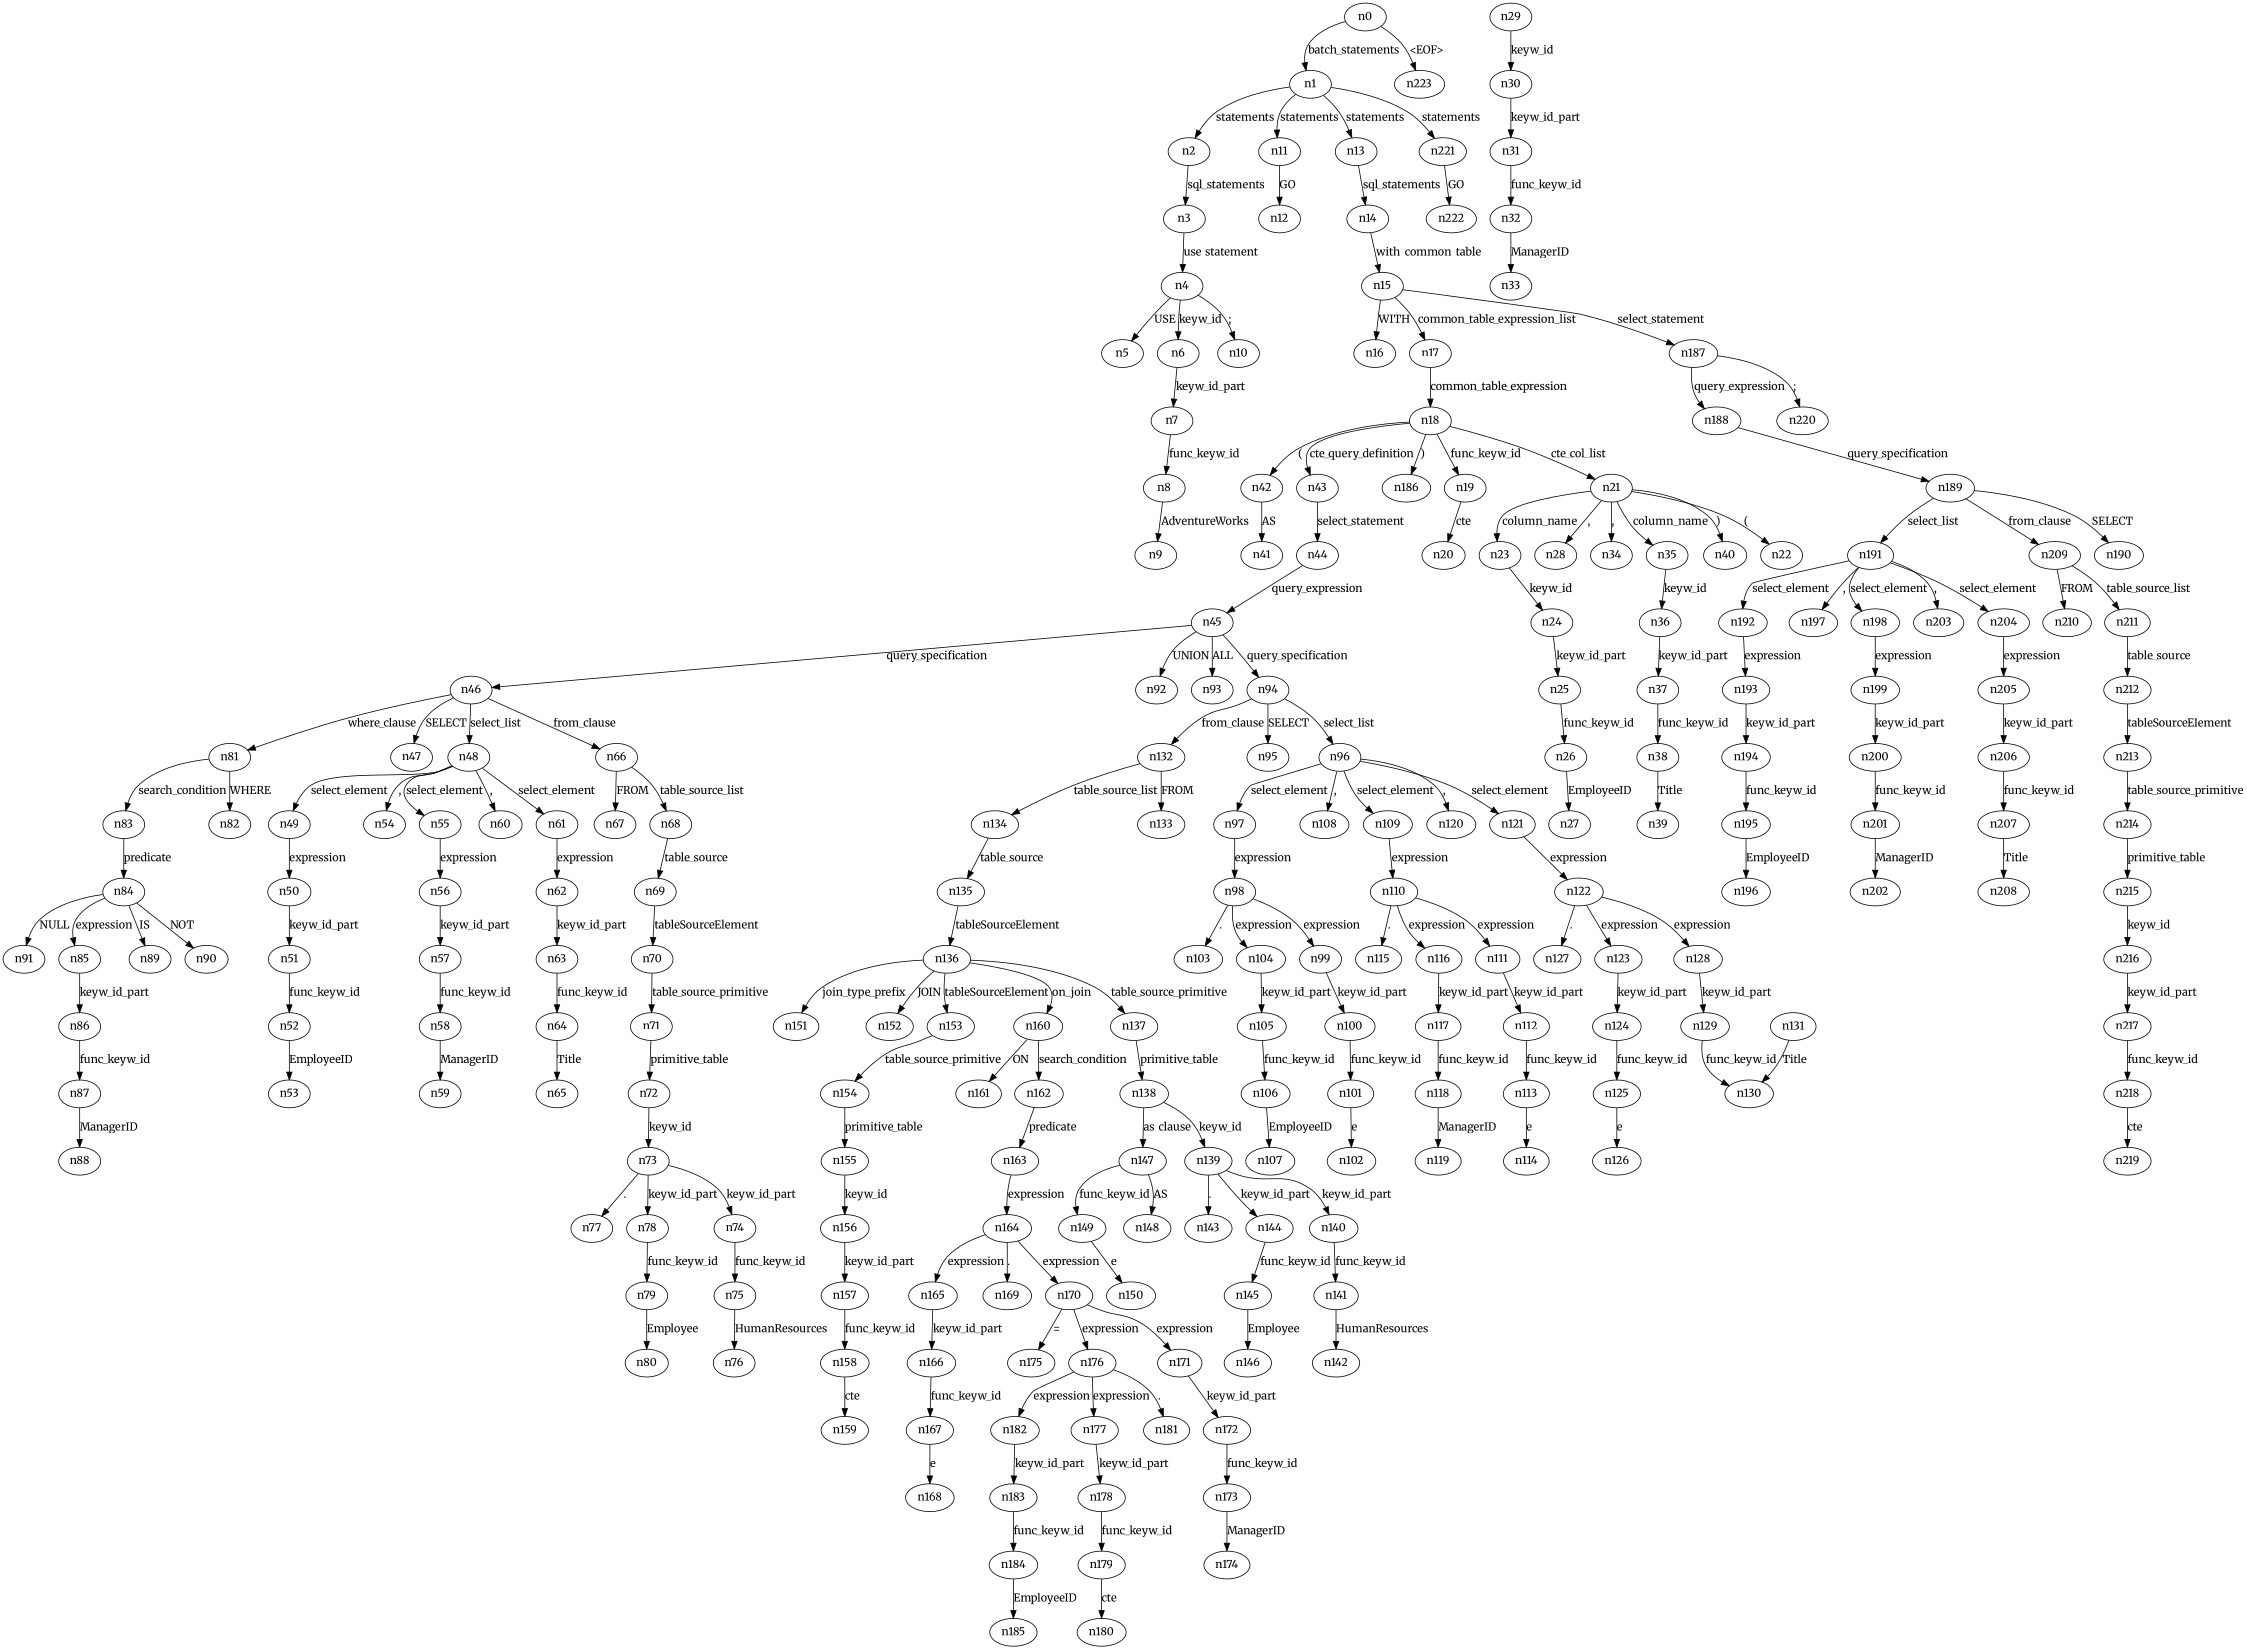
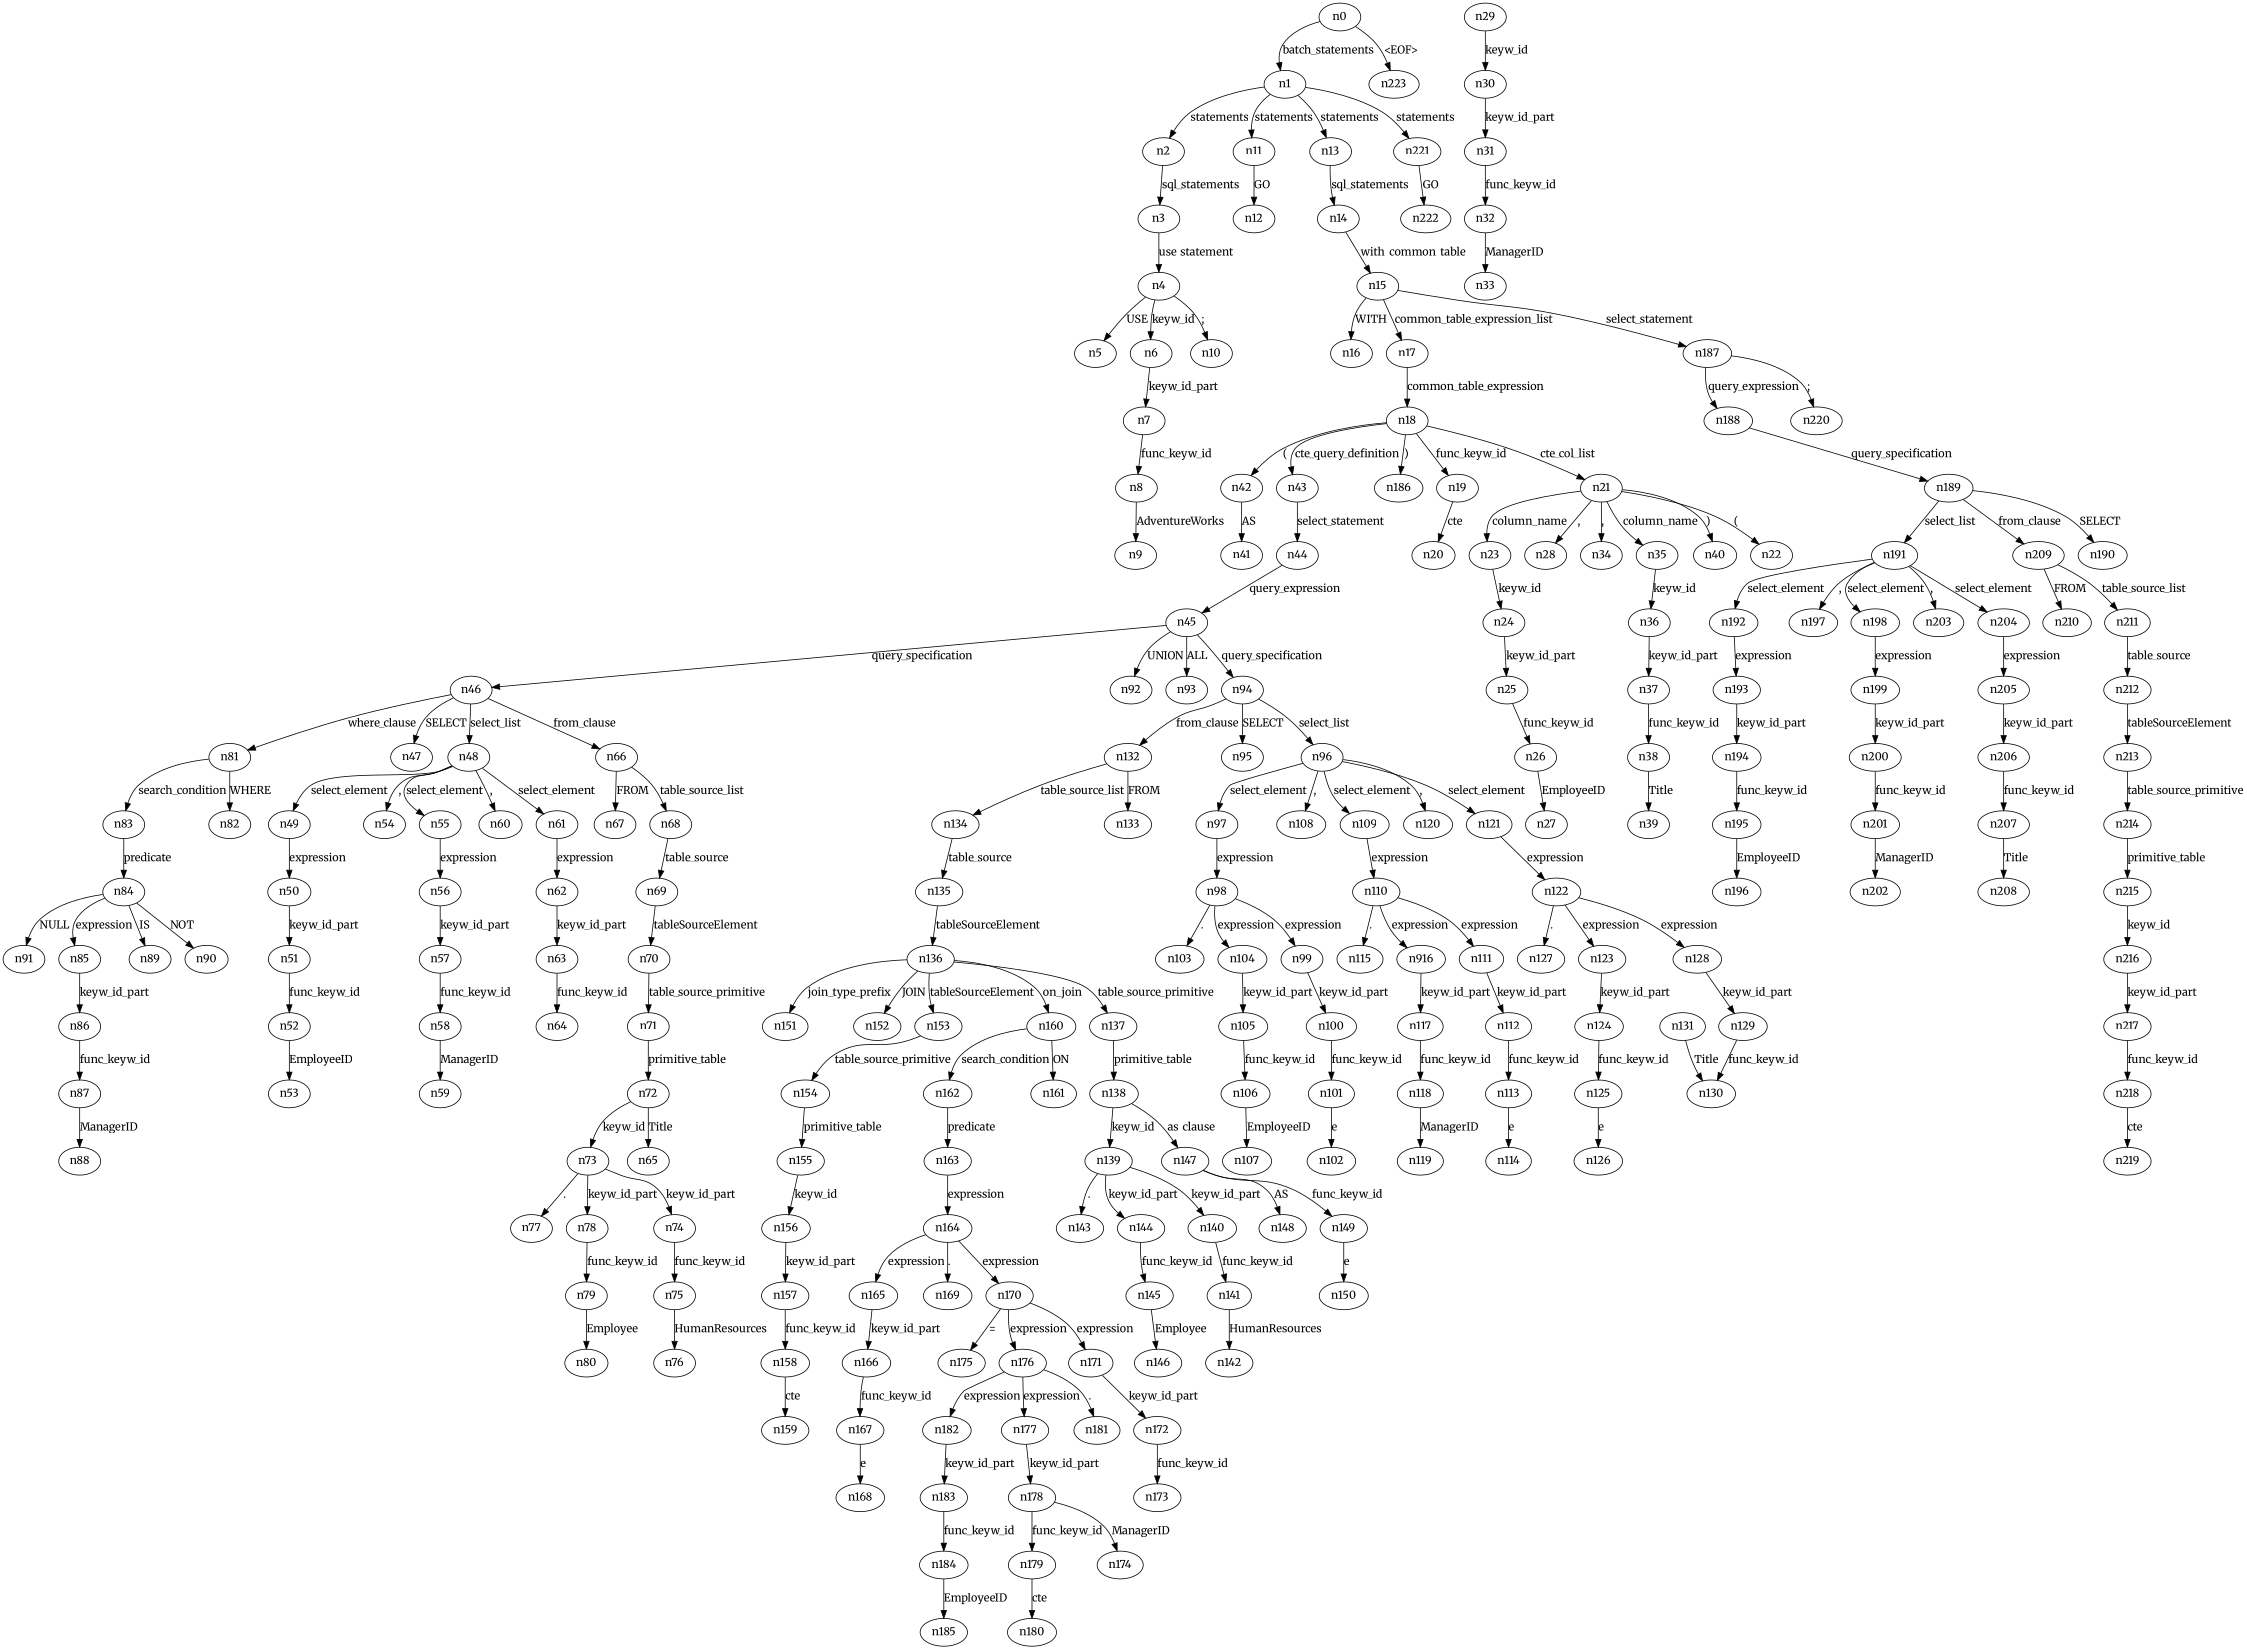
(1439, 959) -> (1421, 959)
(557, 1056) -> (648, 1124)
(1227, 1527) -> (1090, 1516)
